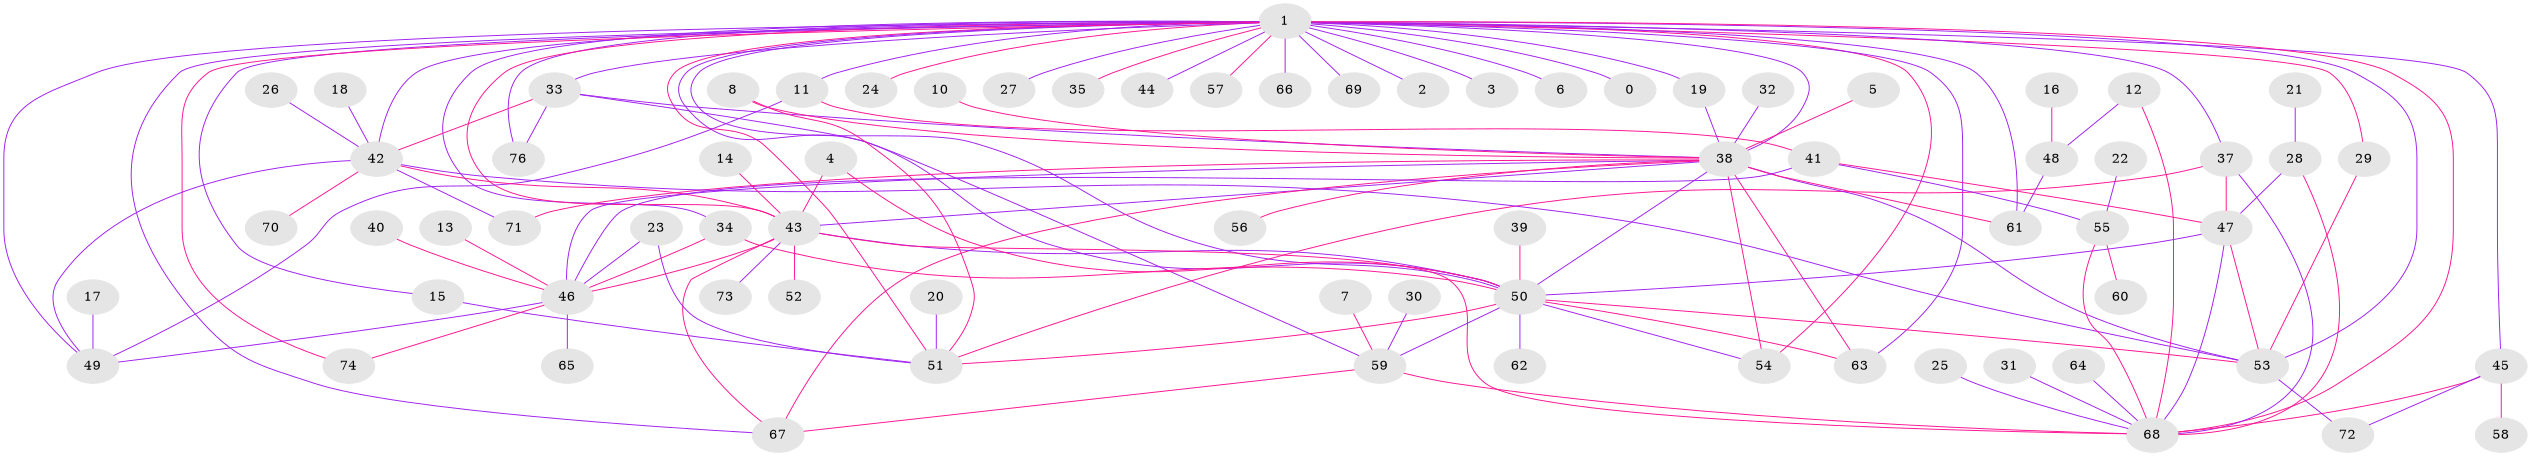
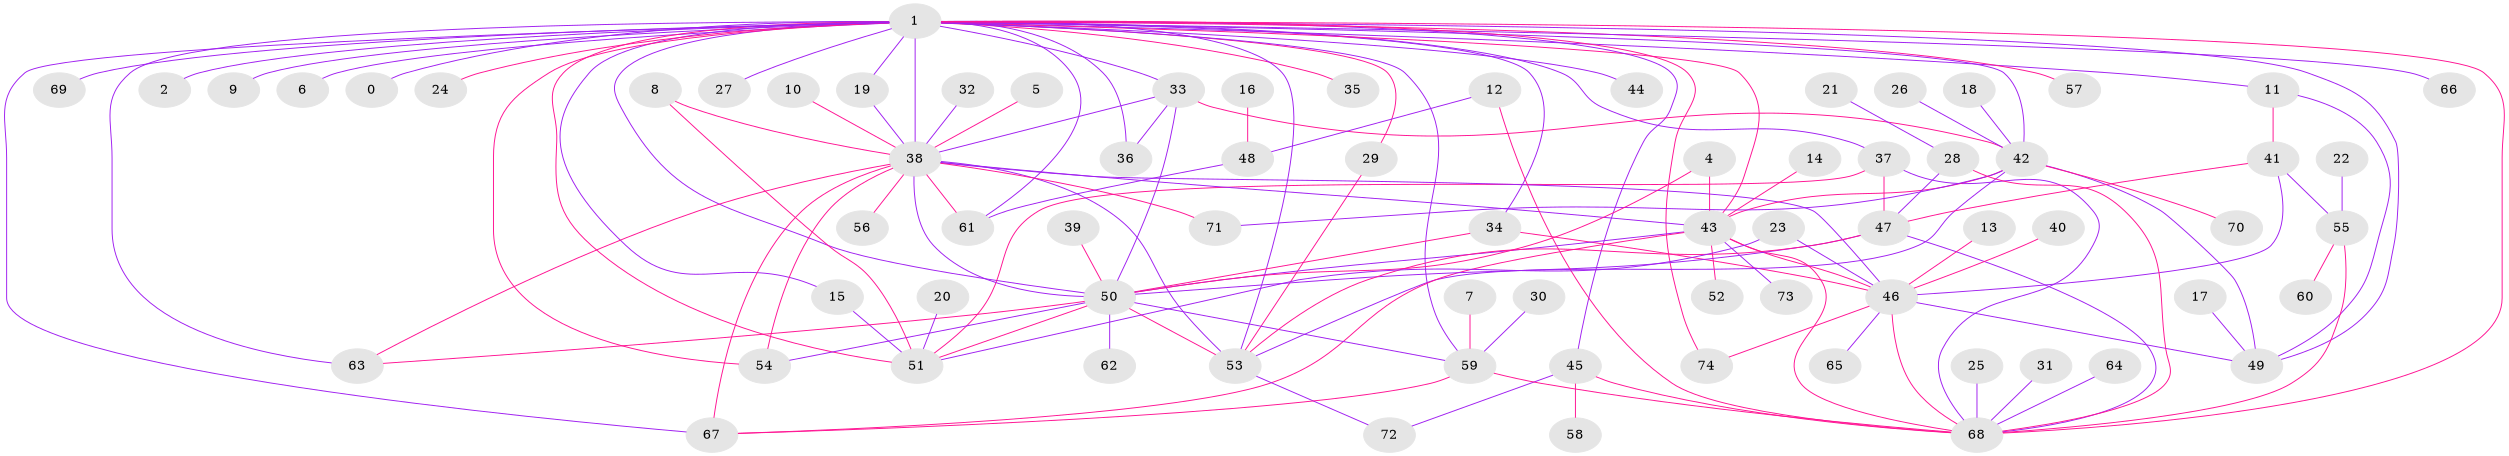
(1492, 90) -> (234, 90)
(518, 159) -> (1126, 159)
none -> (1908, 379)
